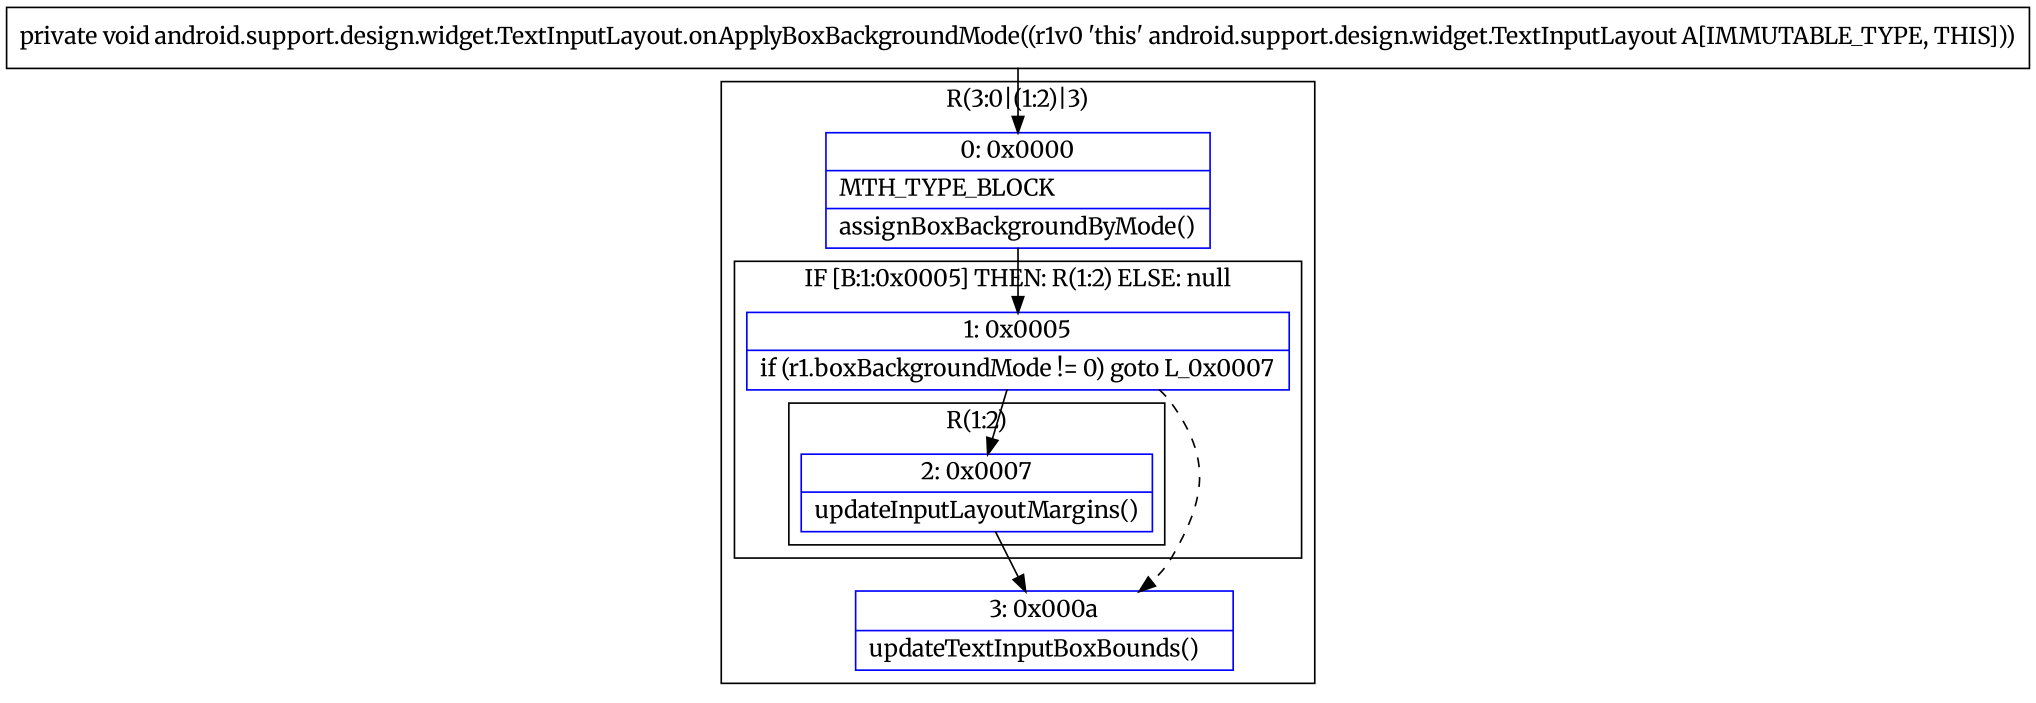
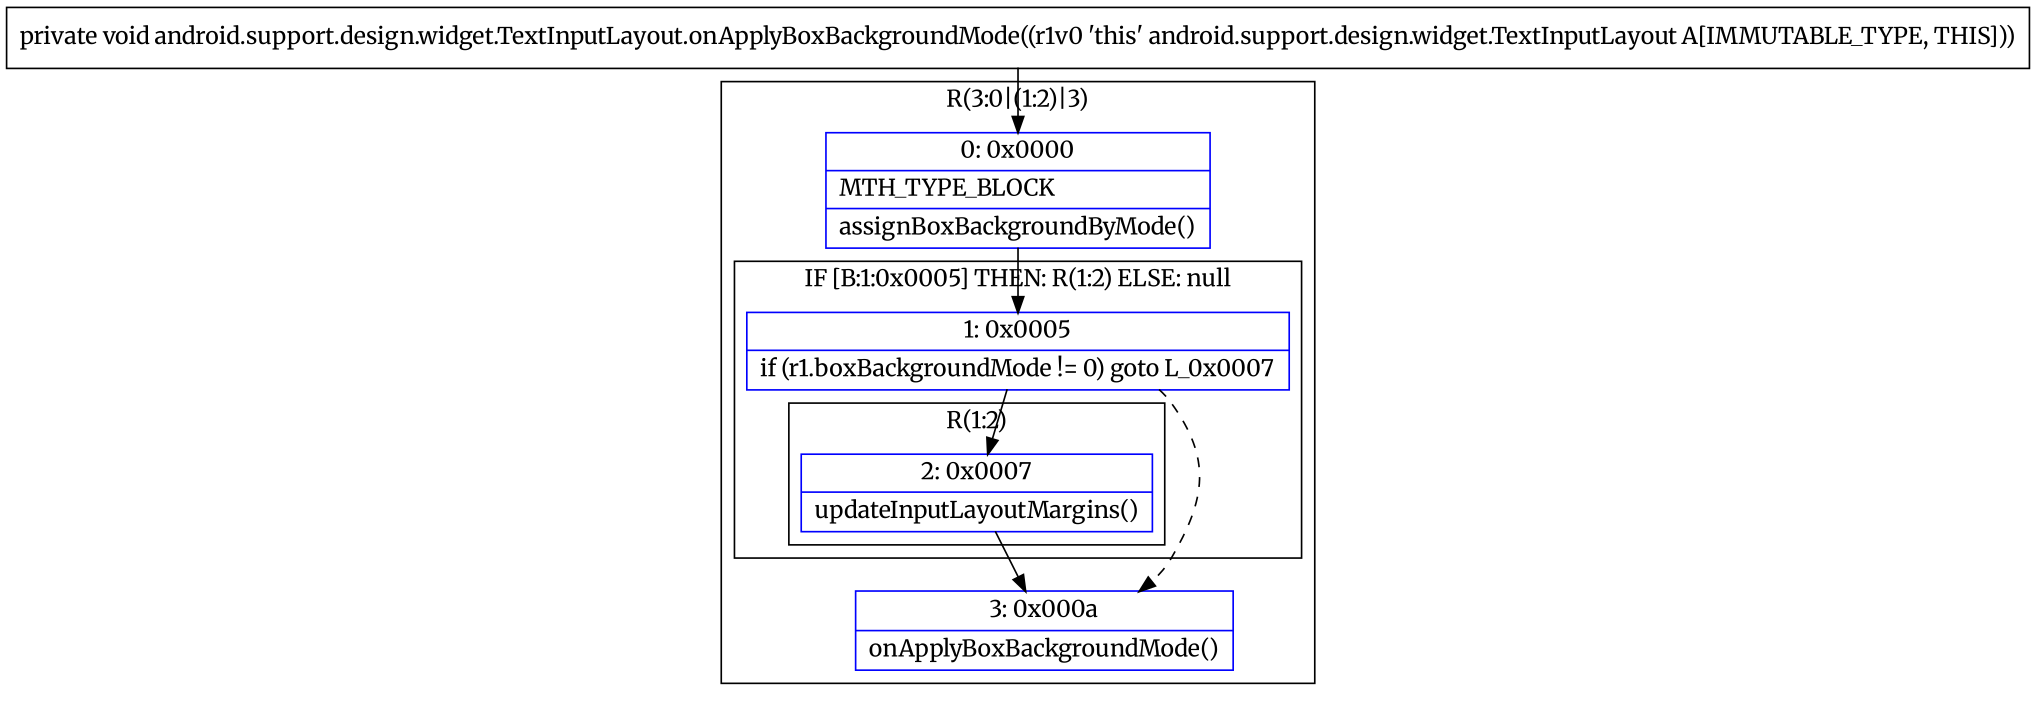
(1035, 650) -> (1044, 650)
